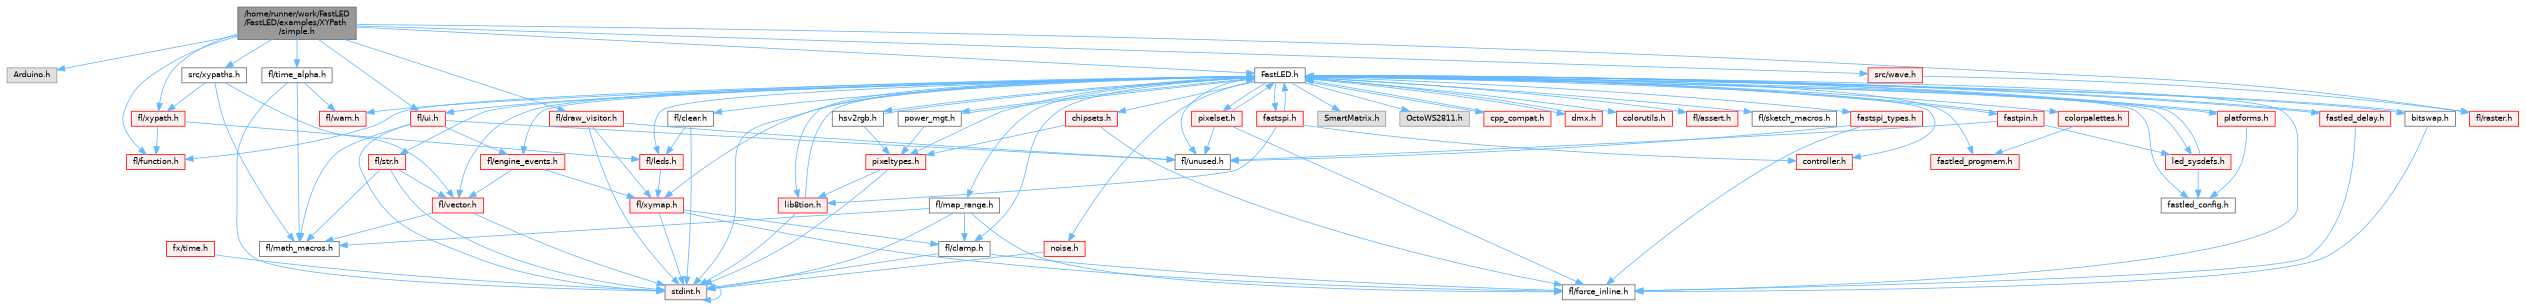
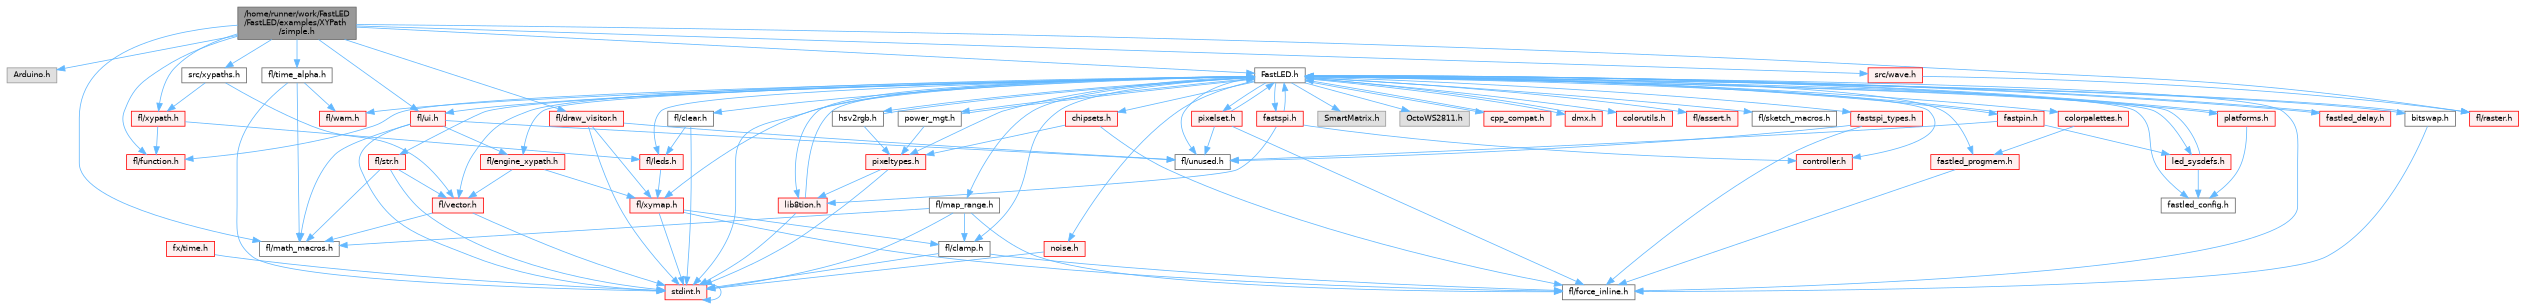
(523, 162) -> (523, 162)
(244, 163) -> (79, 138)
(2048, 279) -> (1791, 226)
(686, 292) -> (686, 292)
